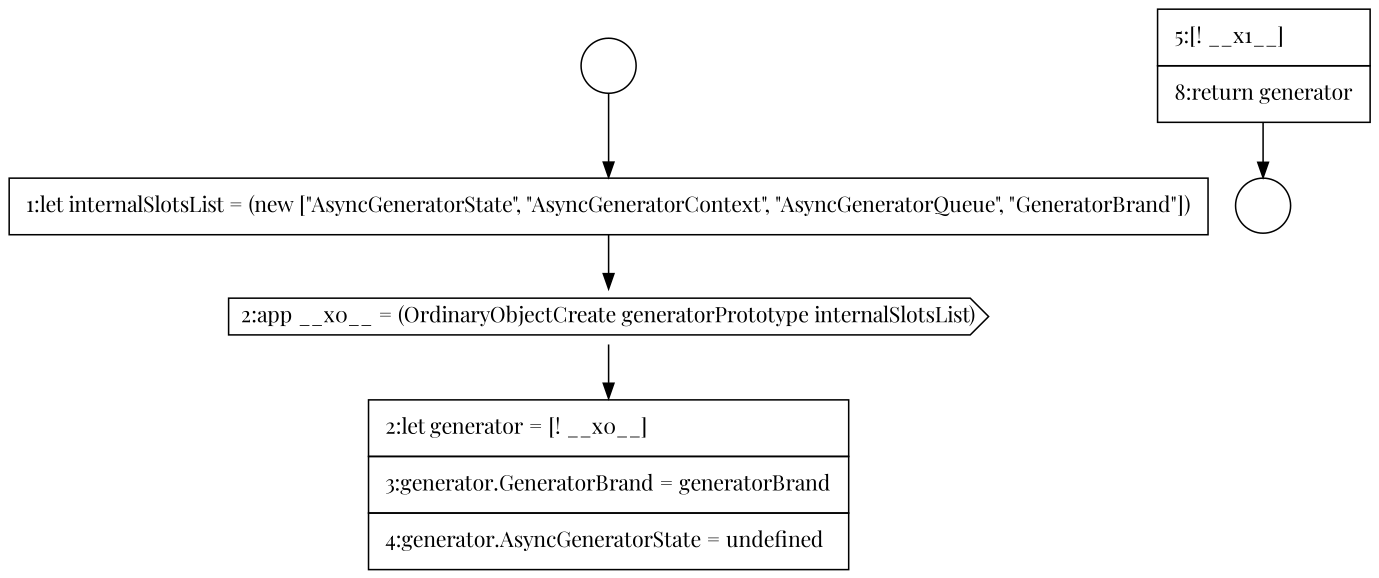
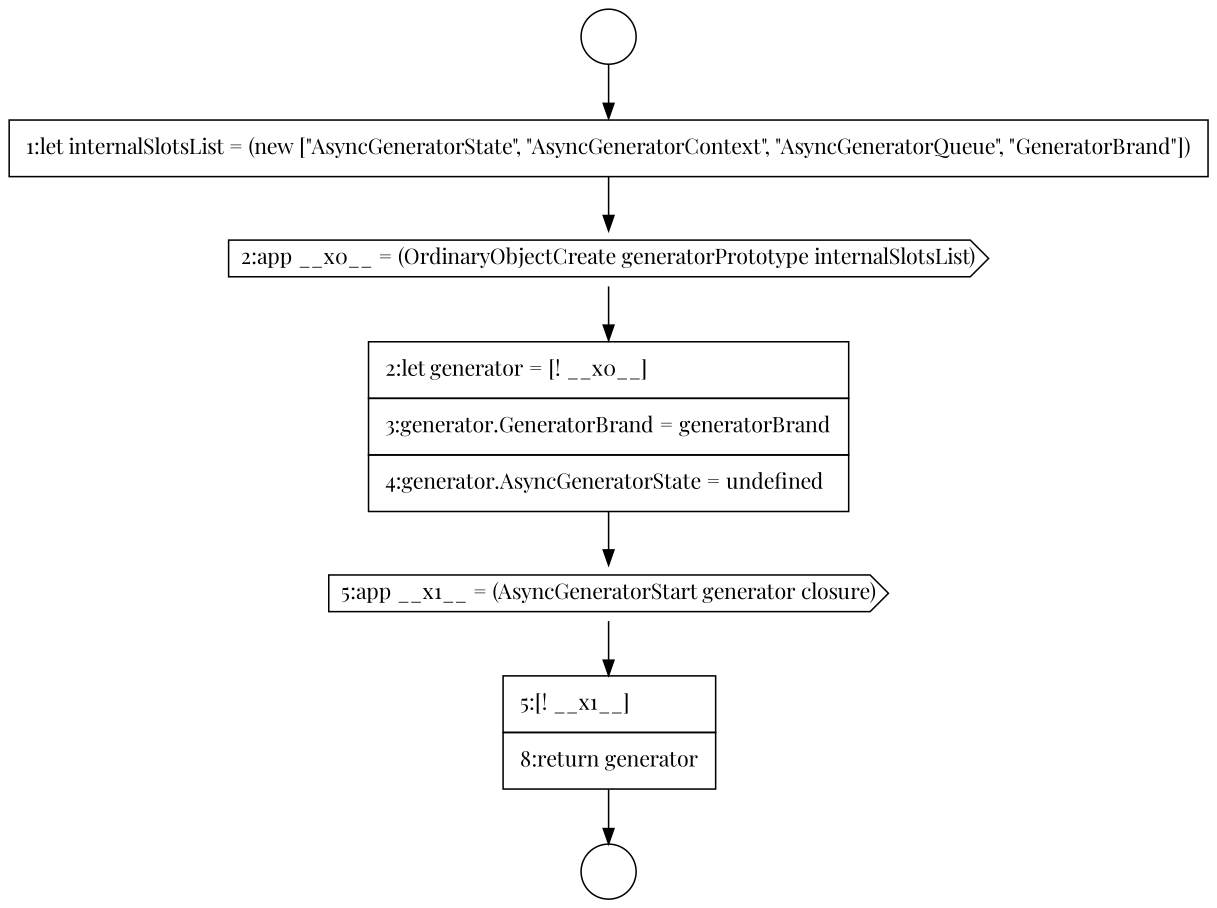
none -> (609, 593)
